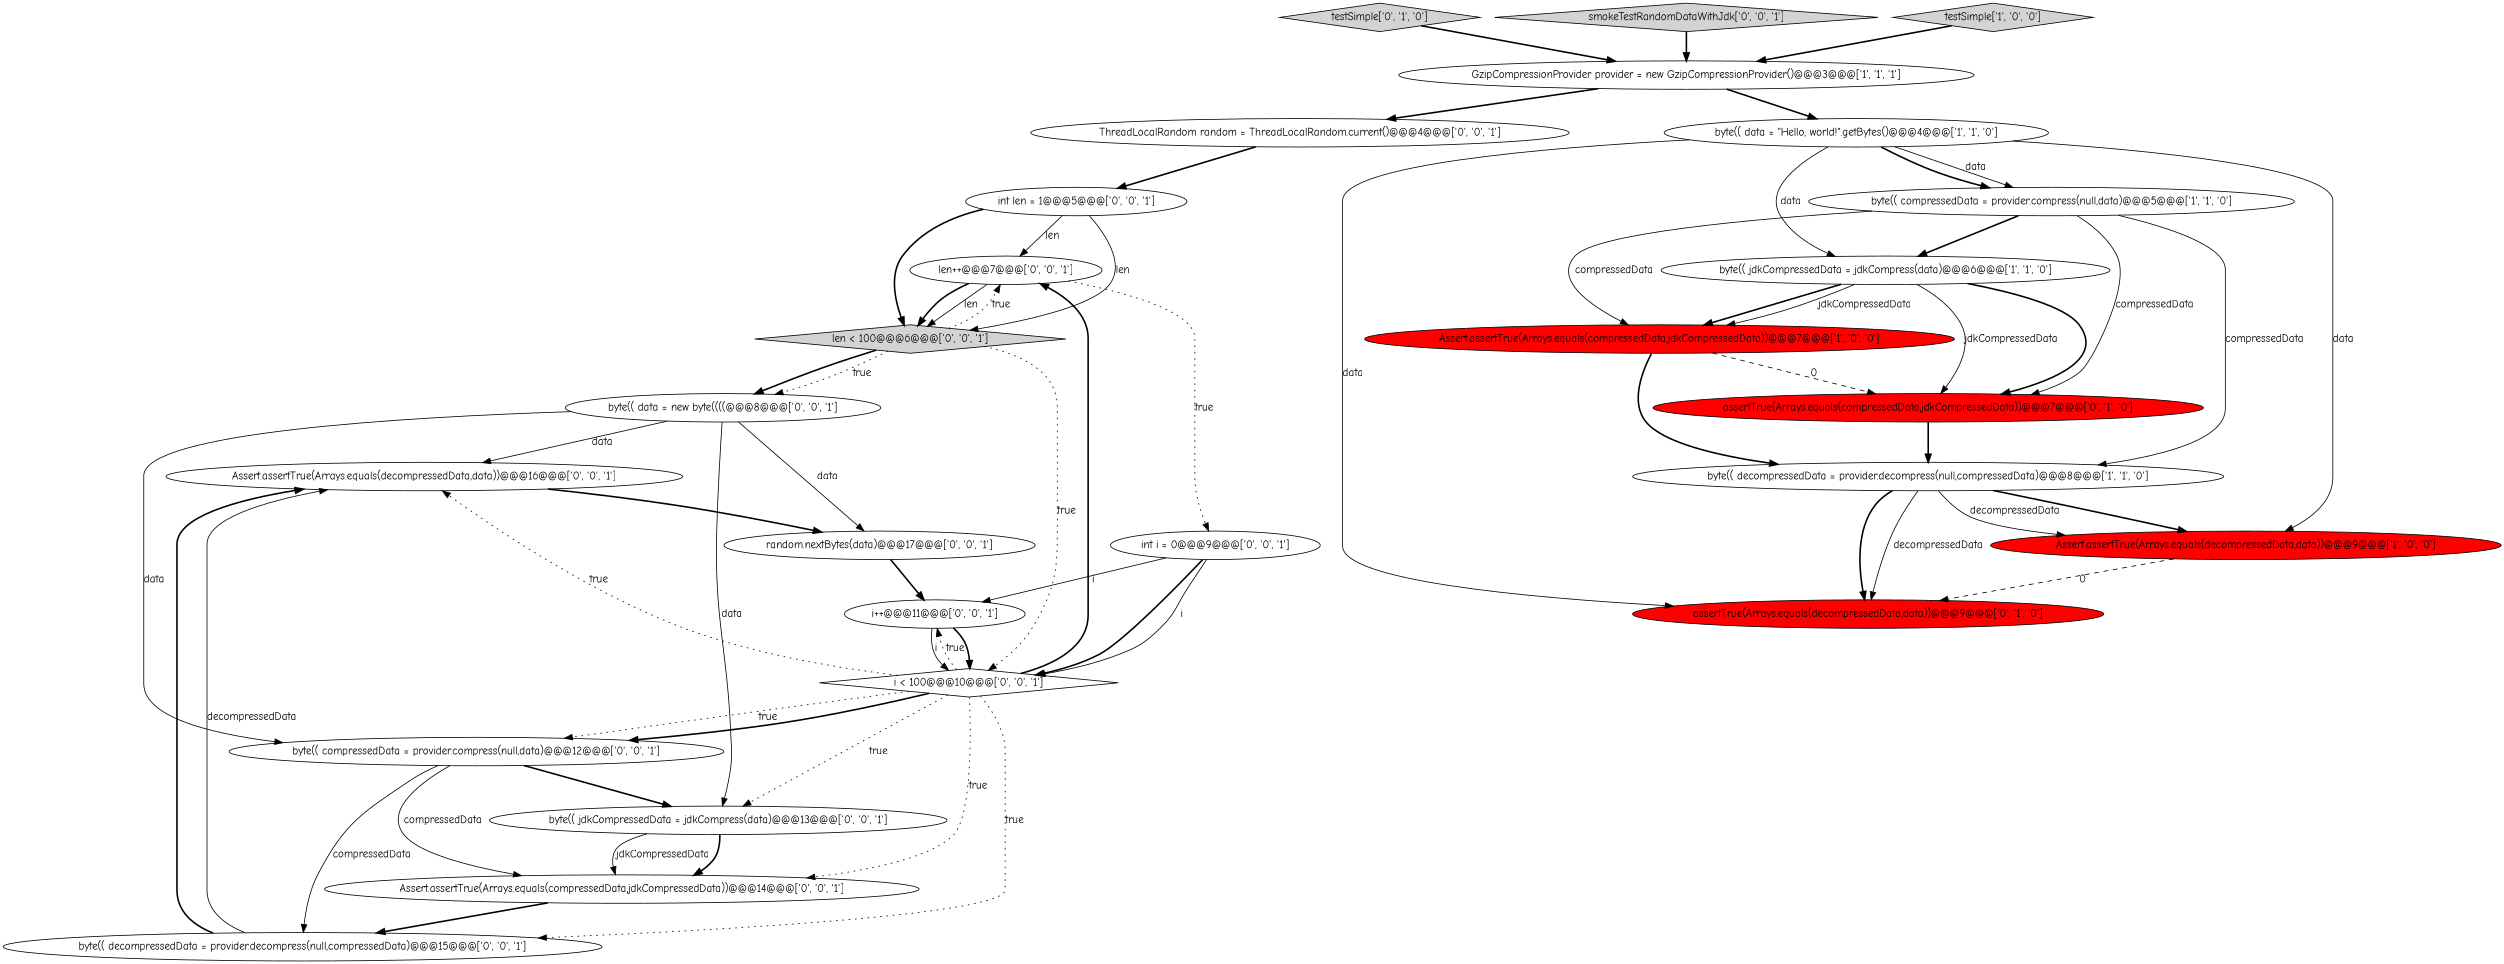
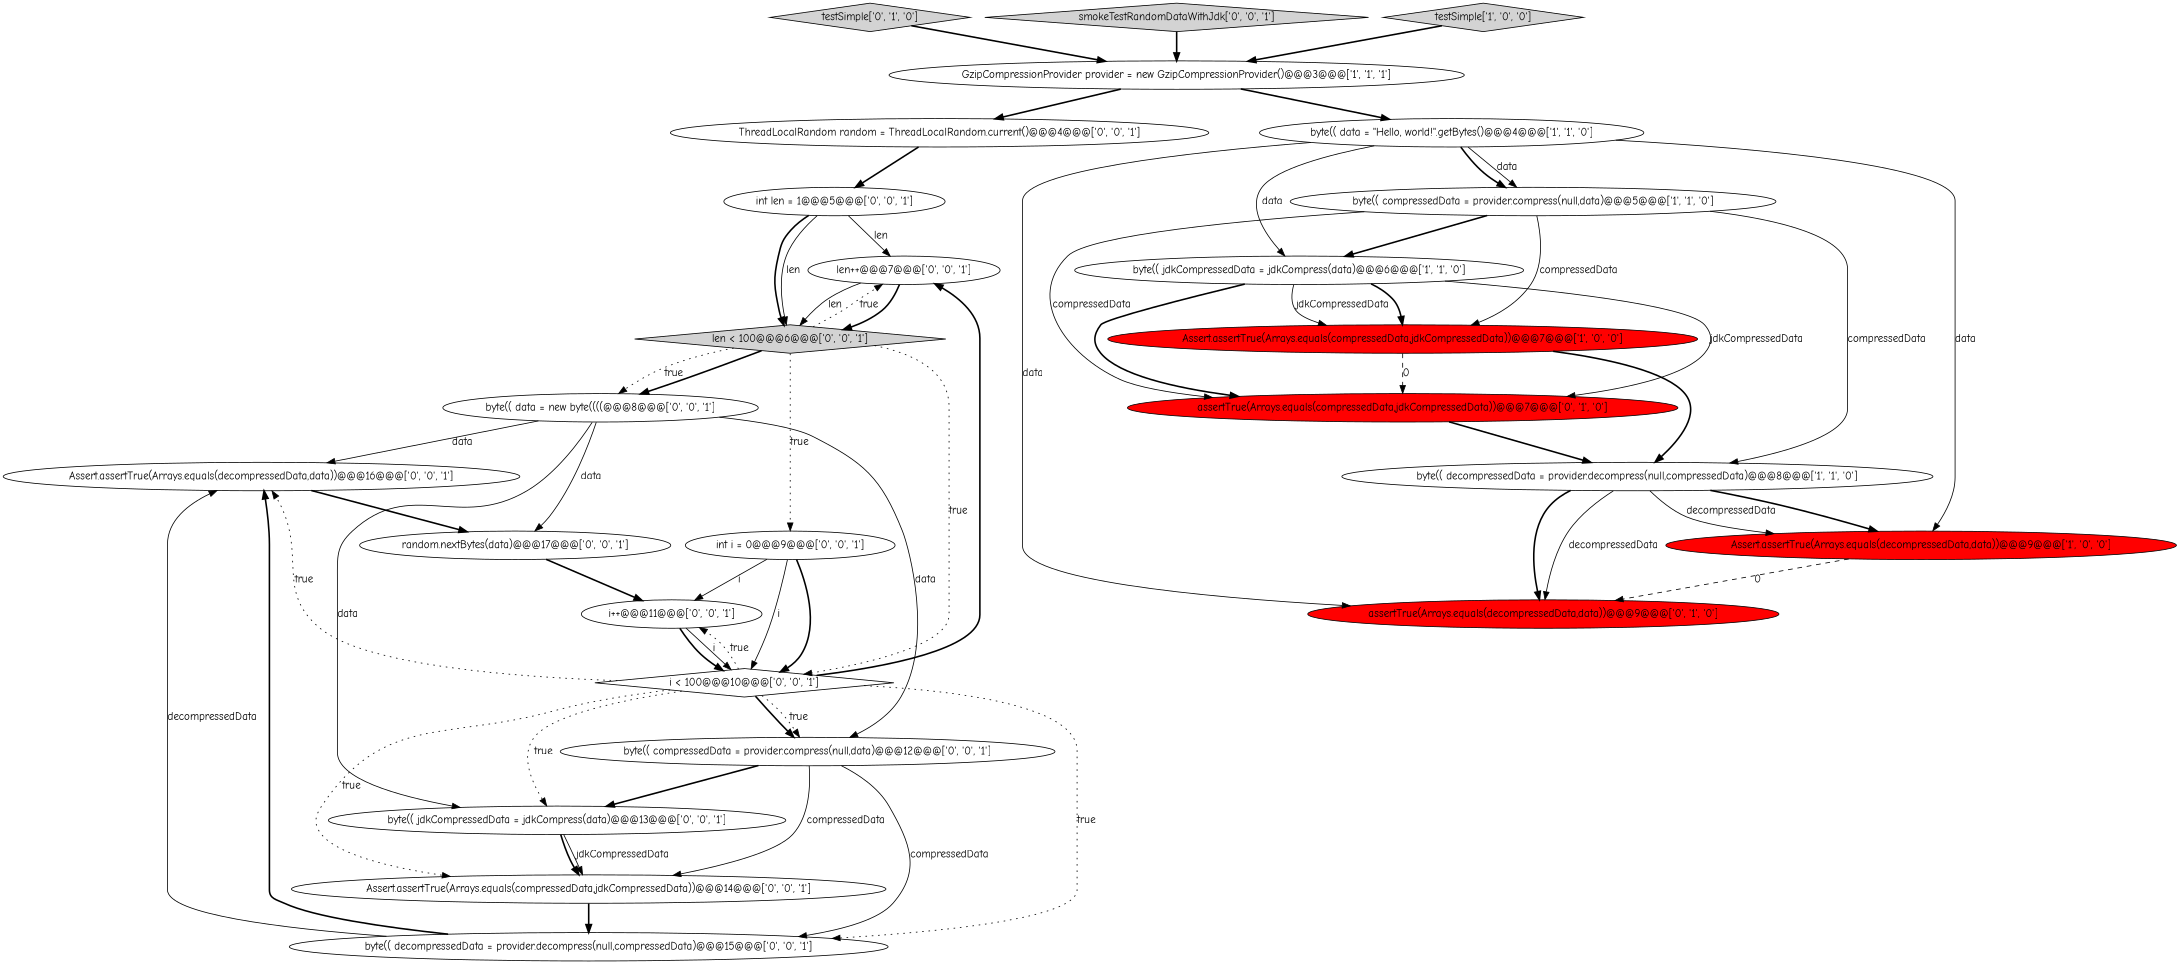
(1195, 359) -> (790, 438)
